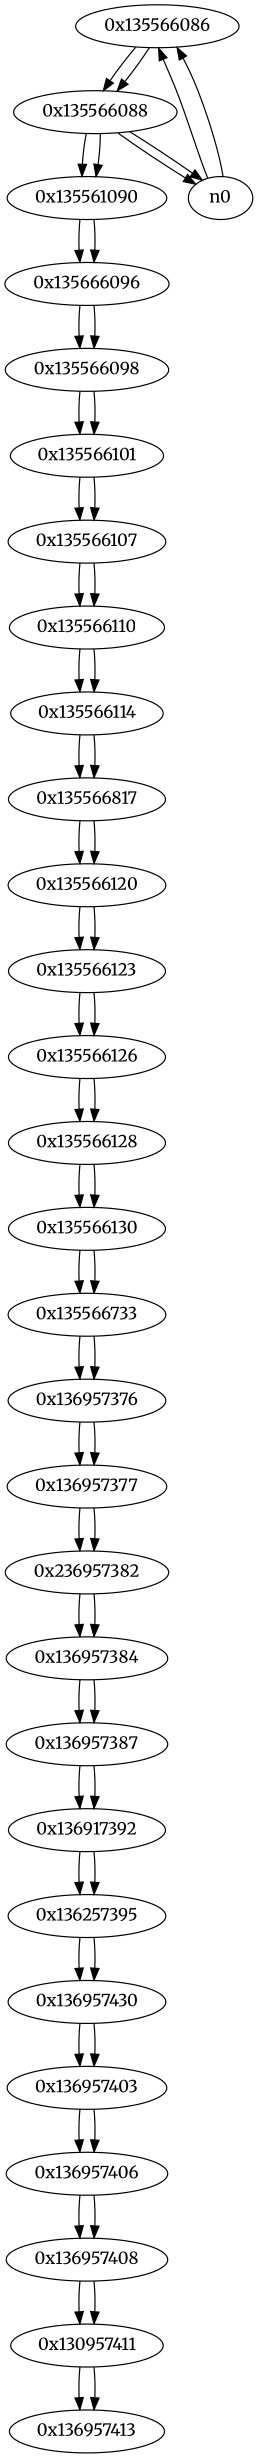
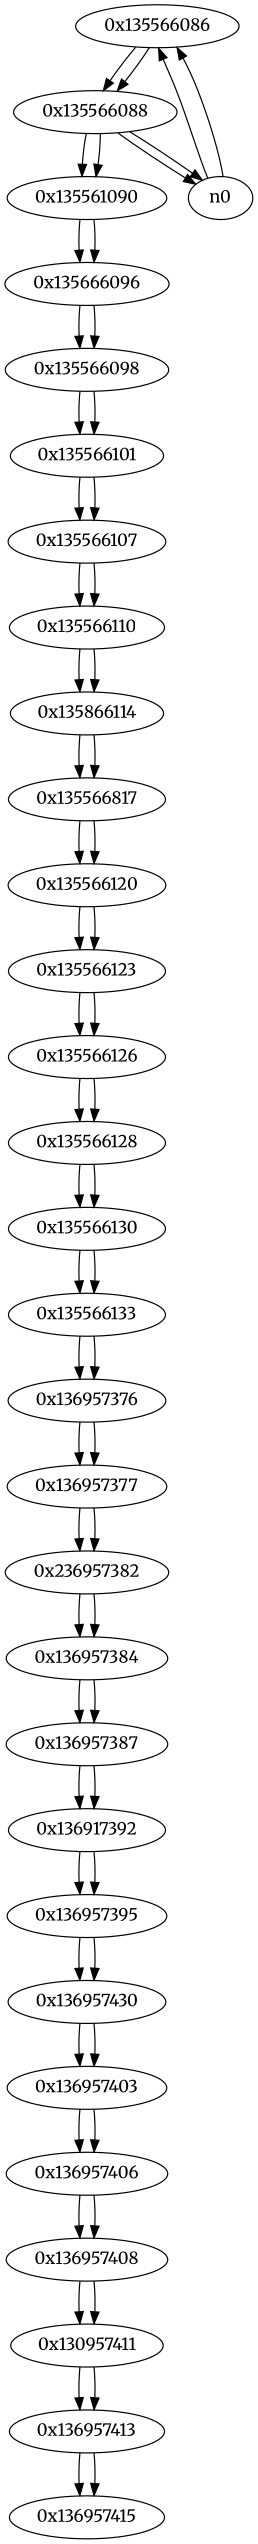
(87, 713) -> (87, 713)
(87, 1315) -> (87, 1315)
(87, 1916) -> (87, 1916)
none -> (87, 2517)
